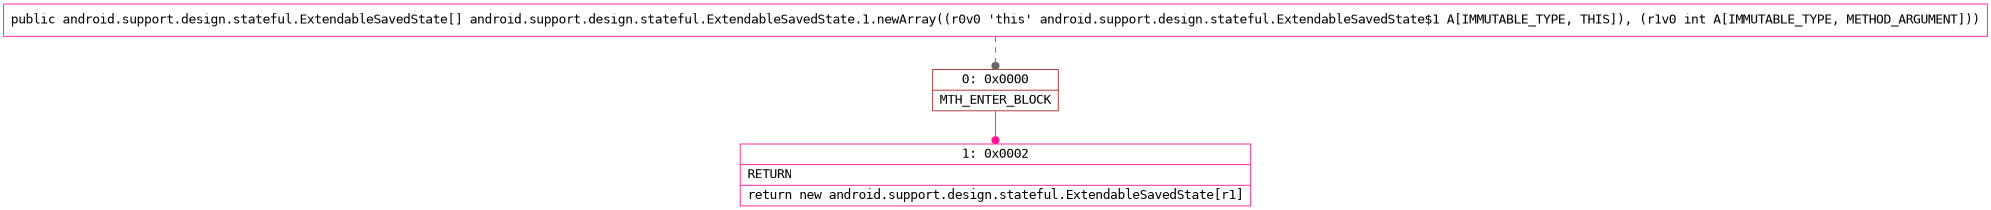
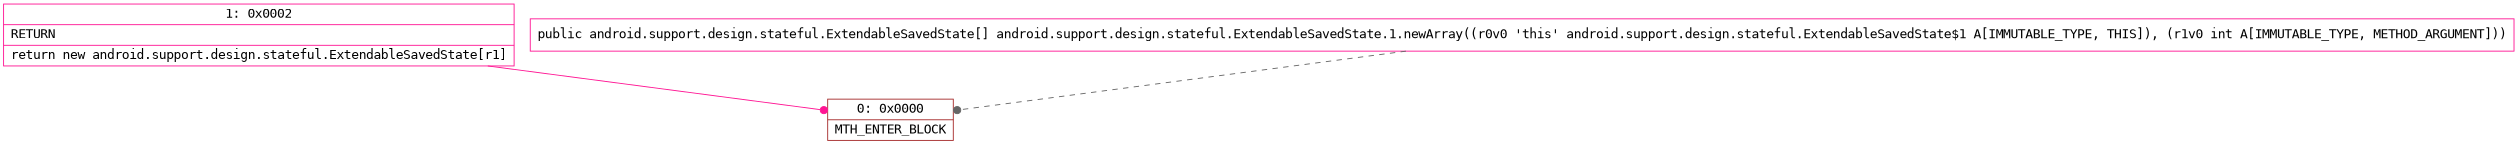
(995, 124) -> (654, 88)
